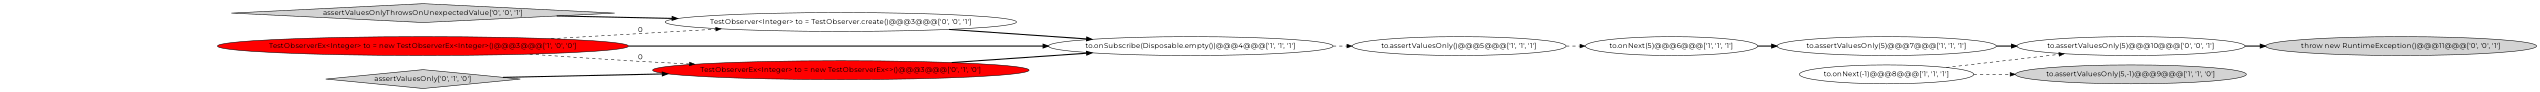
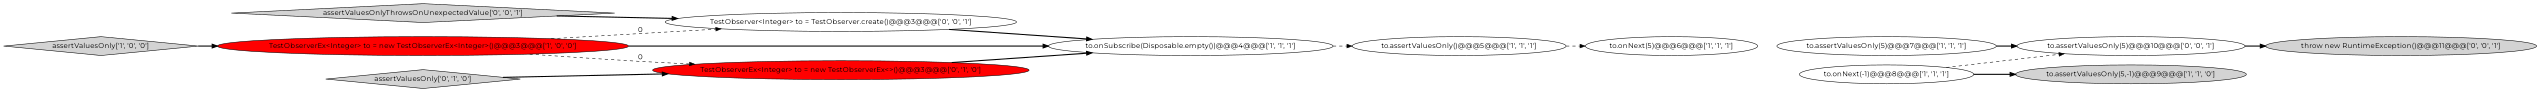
none -> (101, 46)
(1765, 46) -> none
(1992, 74) -> (1992, 74)
